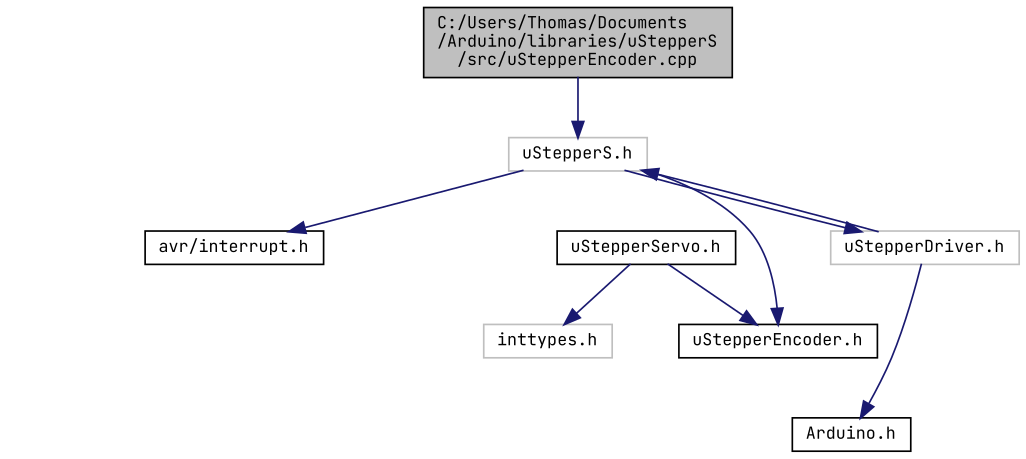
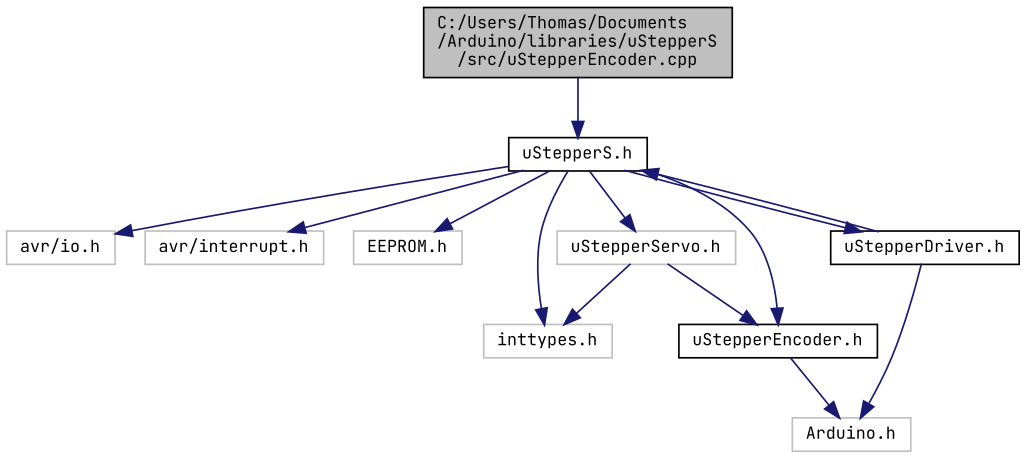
(578, 154) -> (578, 154)
none -> (607, 194)
none -> (540, 236)
none -> (61, 248)
(234, 248) -> (234, 248)
none -> (408, 248)
(646, 248) -> (646, 248)
(925, 248) -> (925, 248)
none -> (810, 381)
(852, 435) -> (852, 435)
